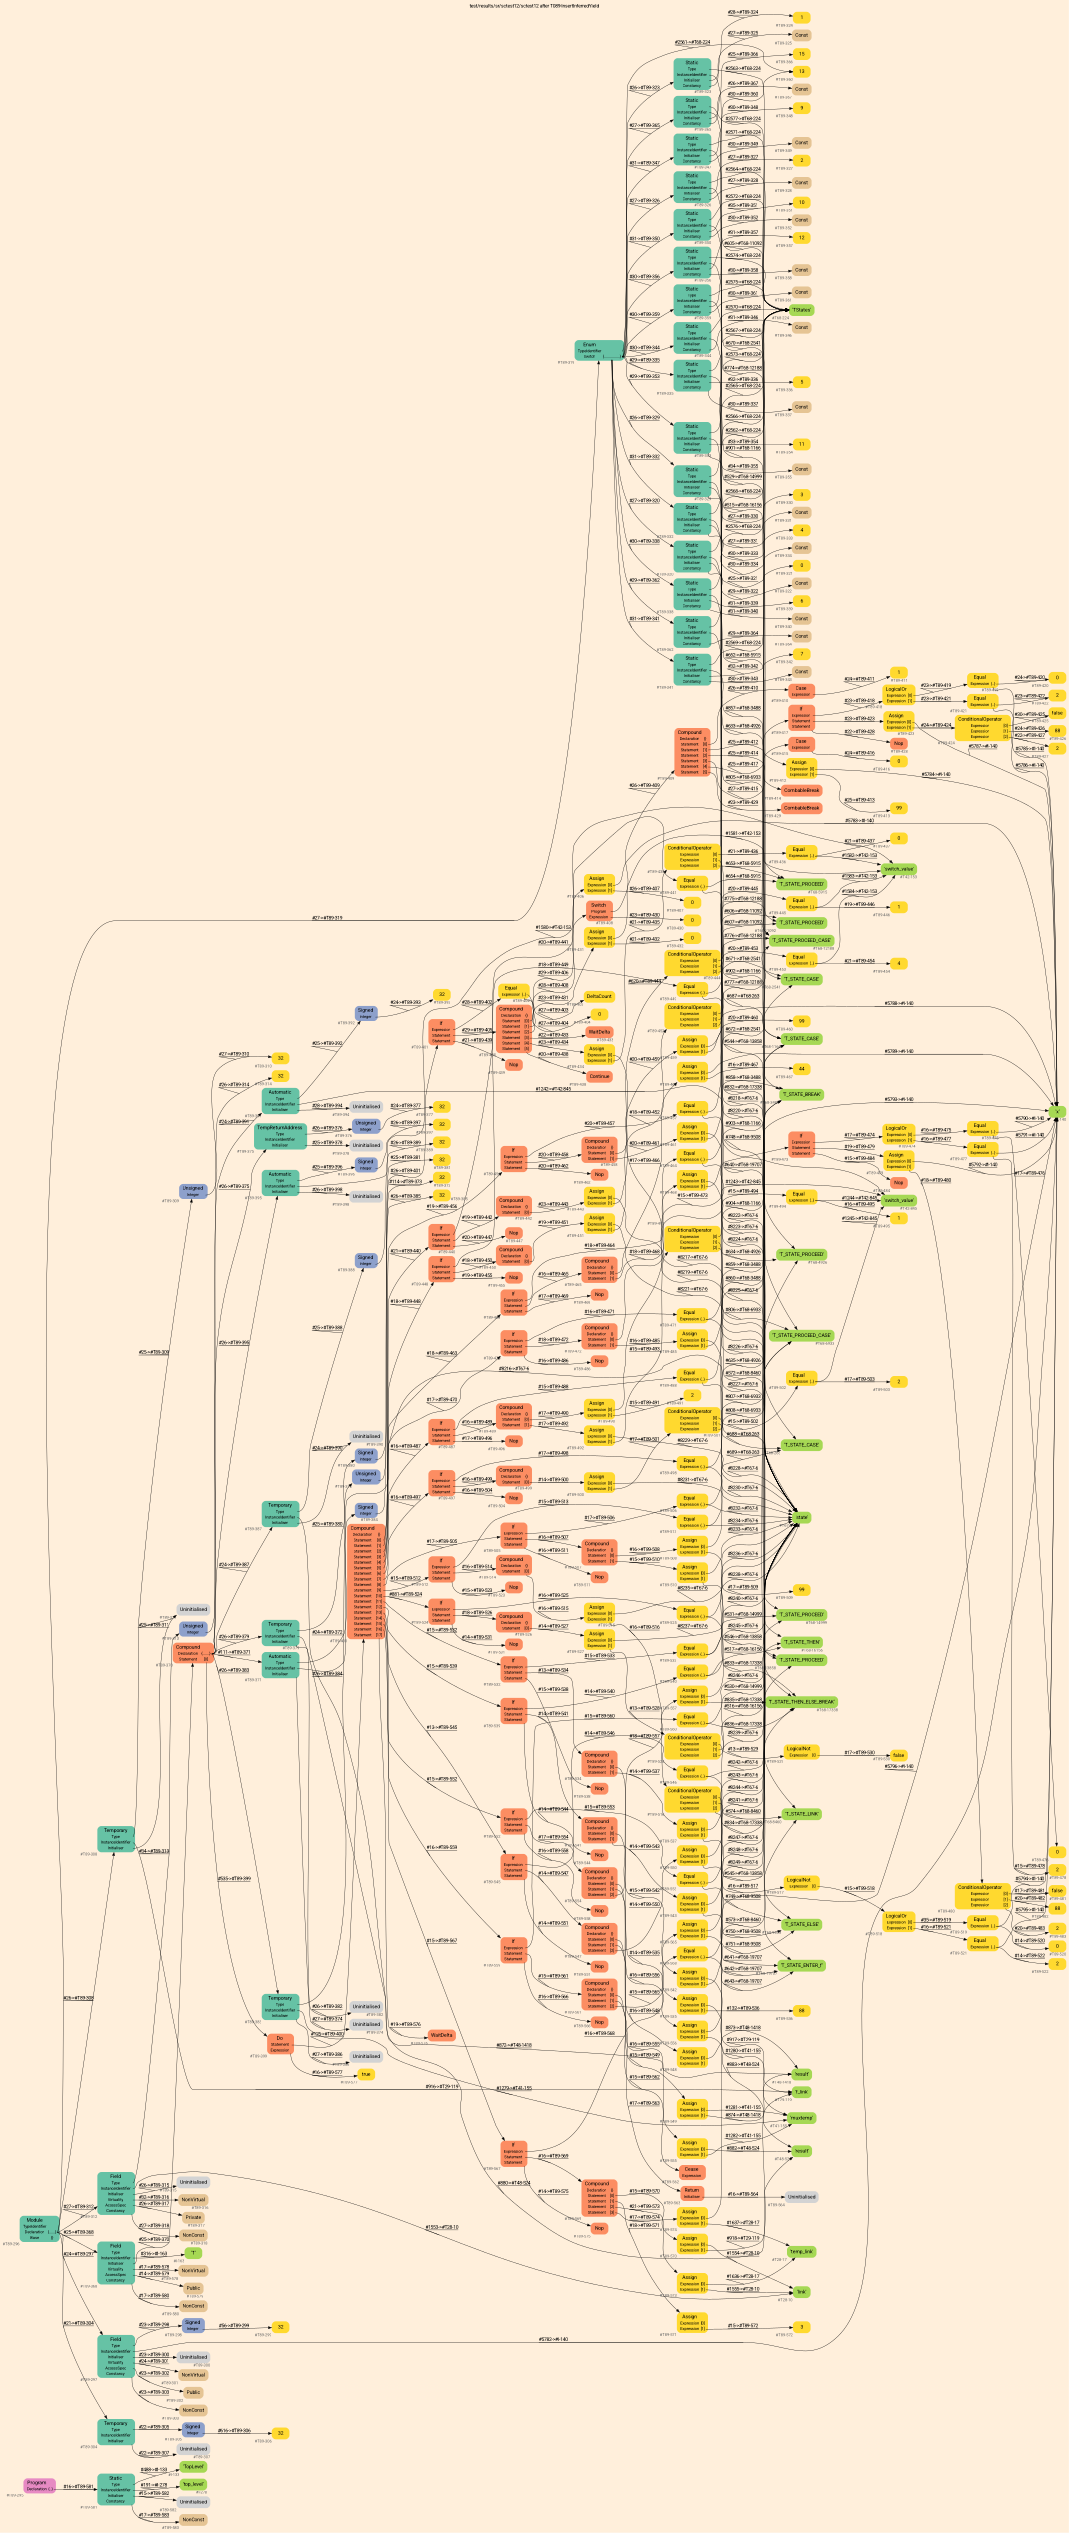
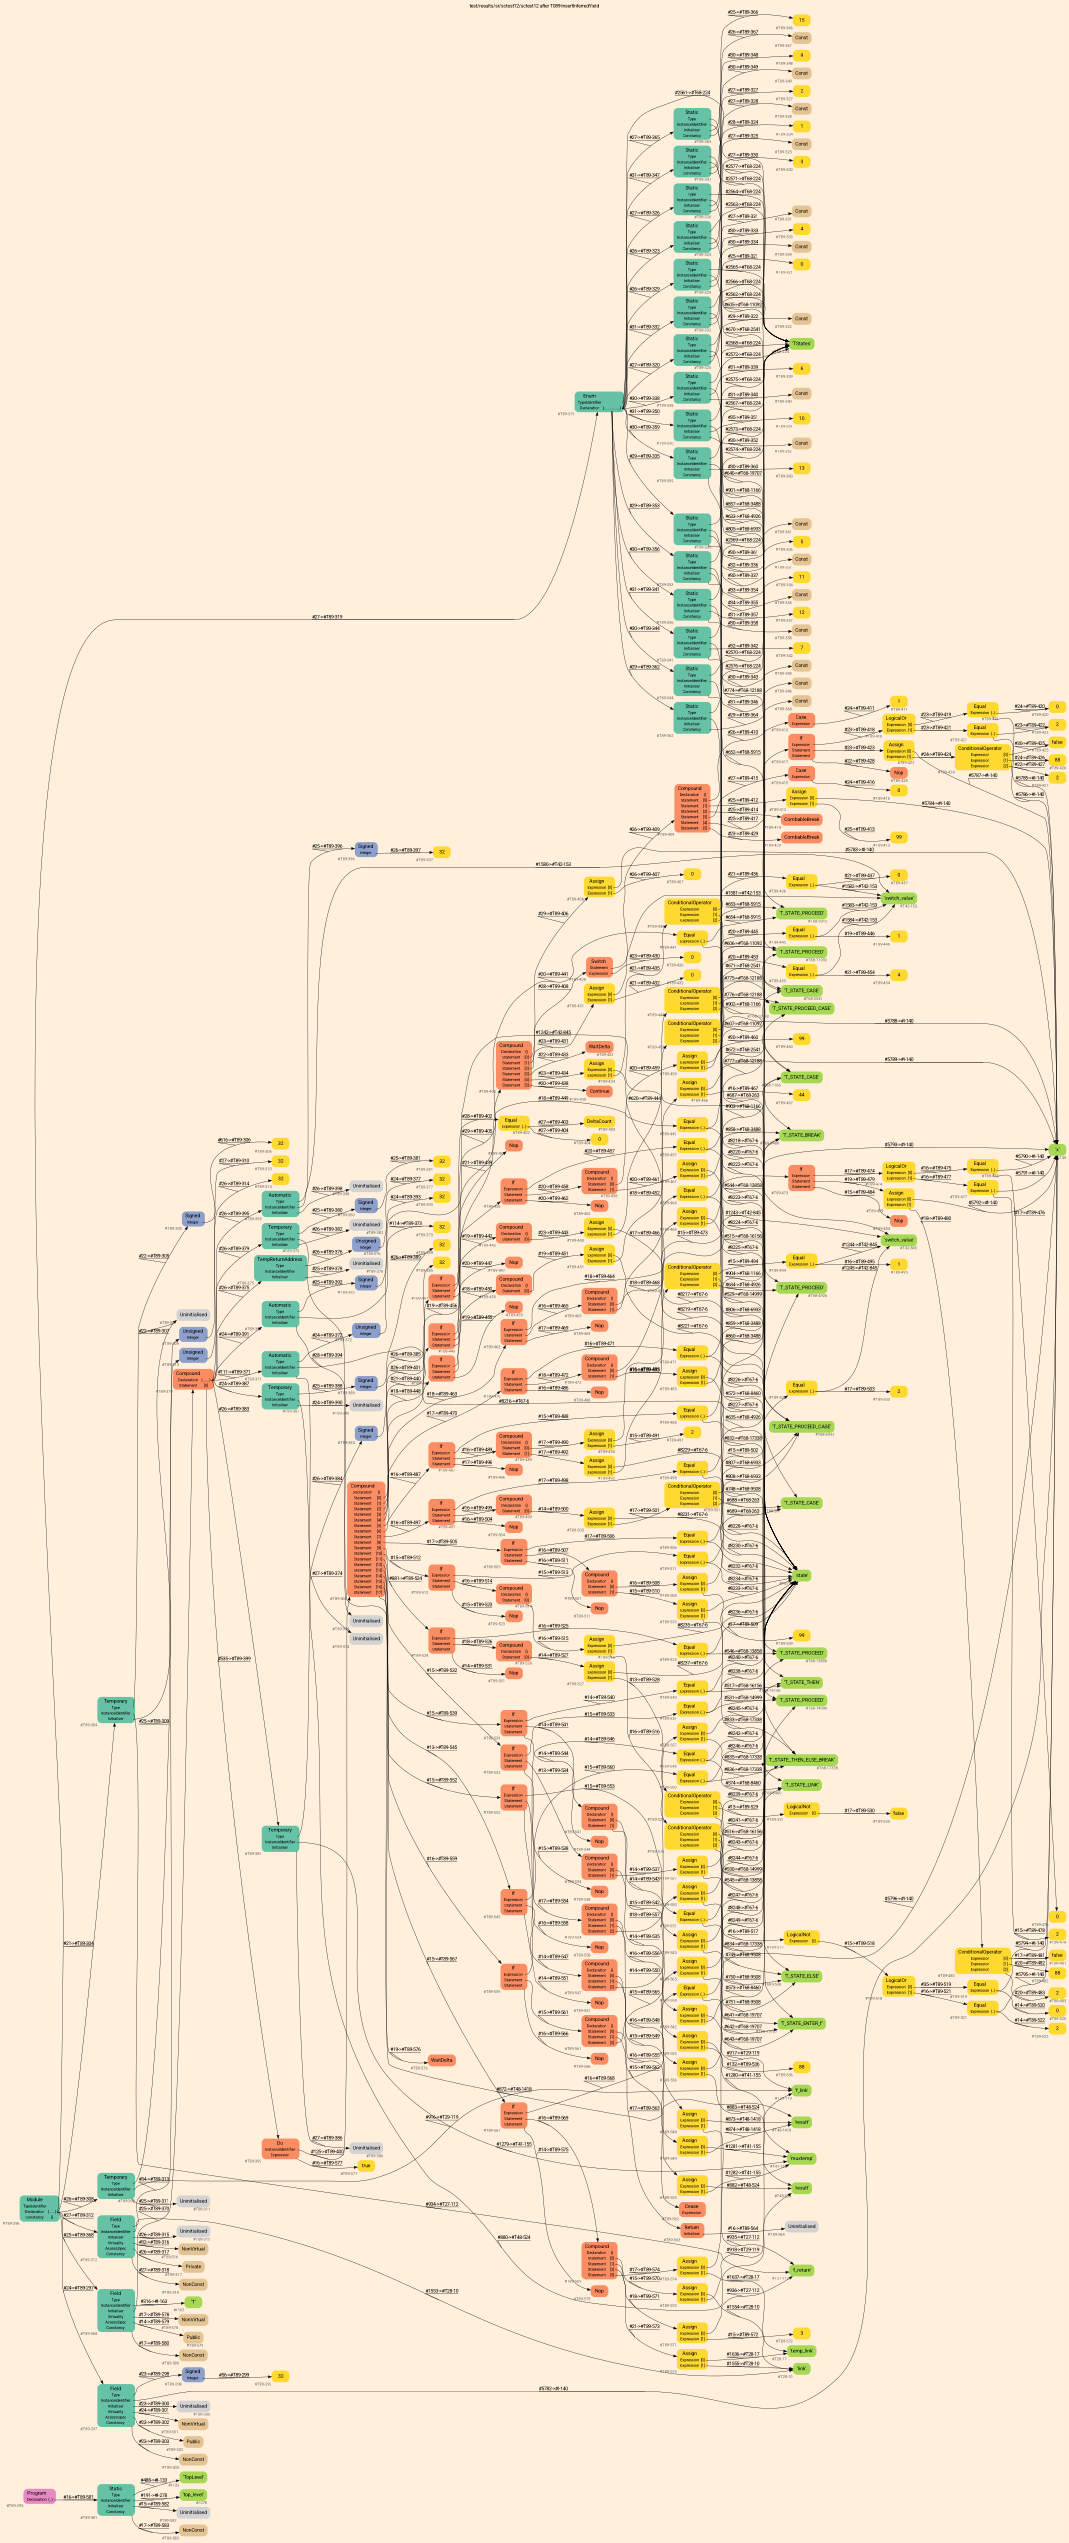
(627, 113) -> (675, 101)
(590, 357) -> (590, 408)
(599, 912) -> (599, 968)
(280, 2045) -> (280, 2150)
(35, 2238) -> (35, 2217)
none -> (802, 2271)
